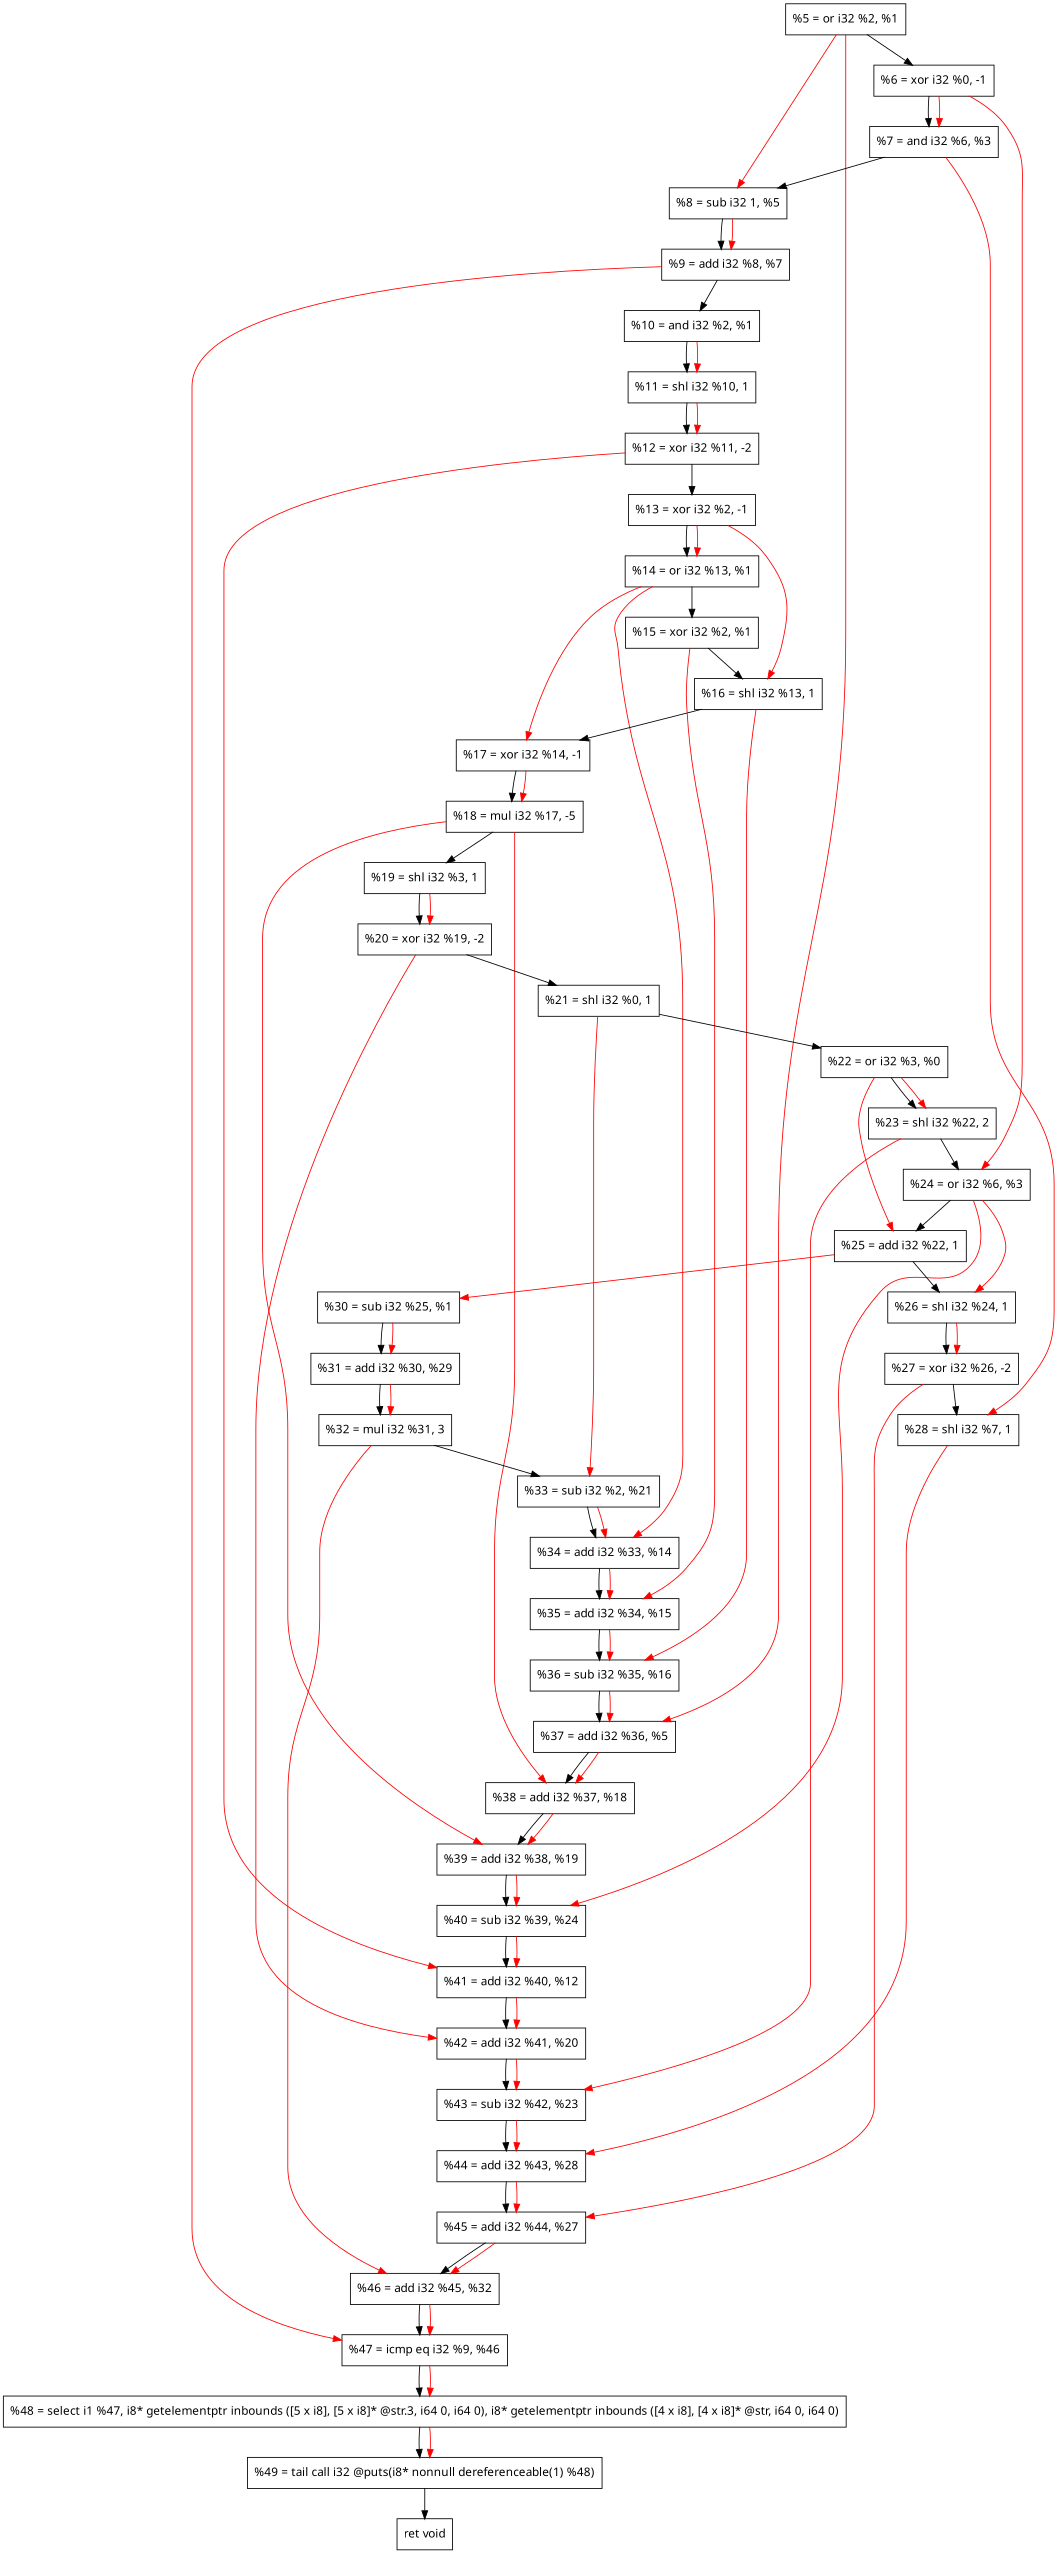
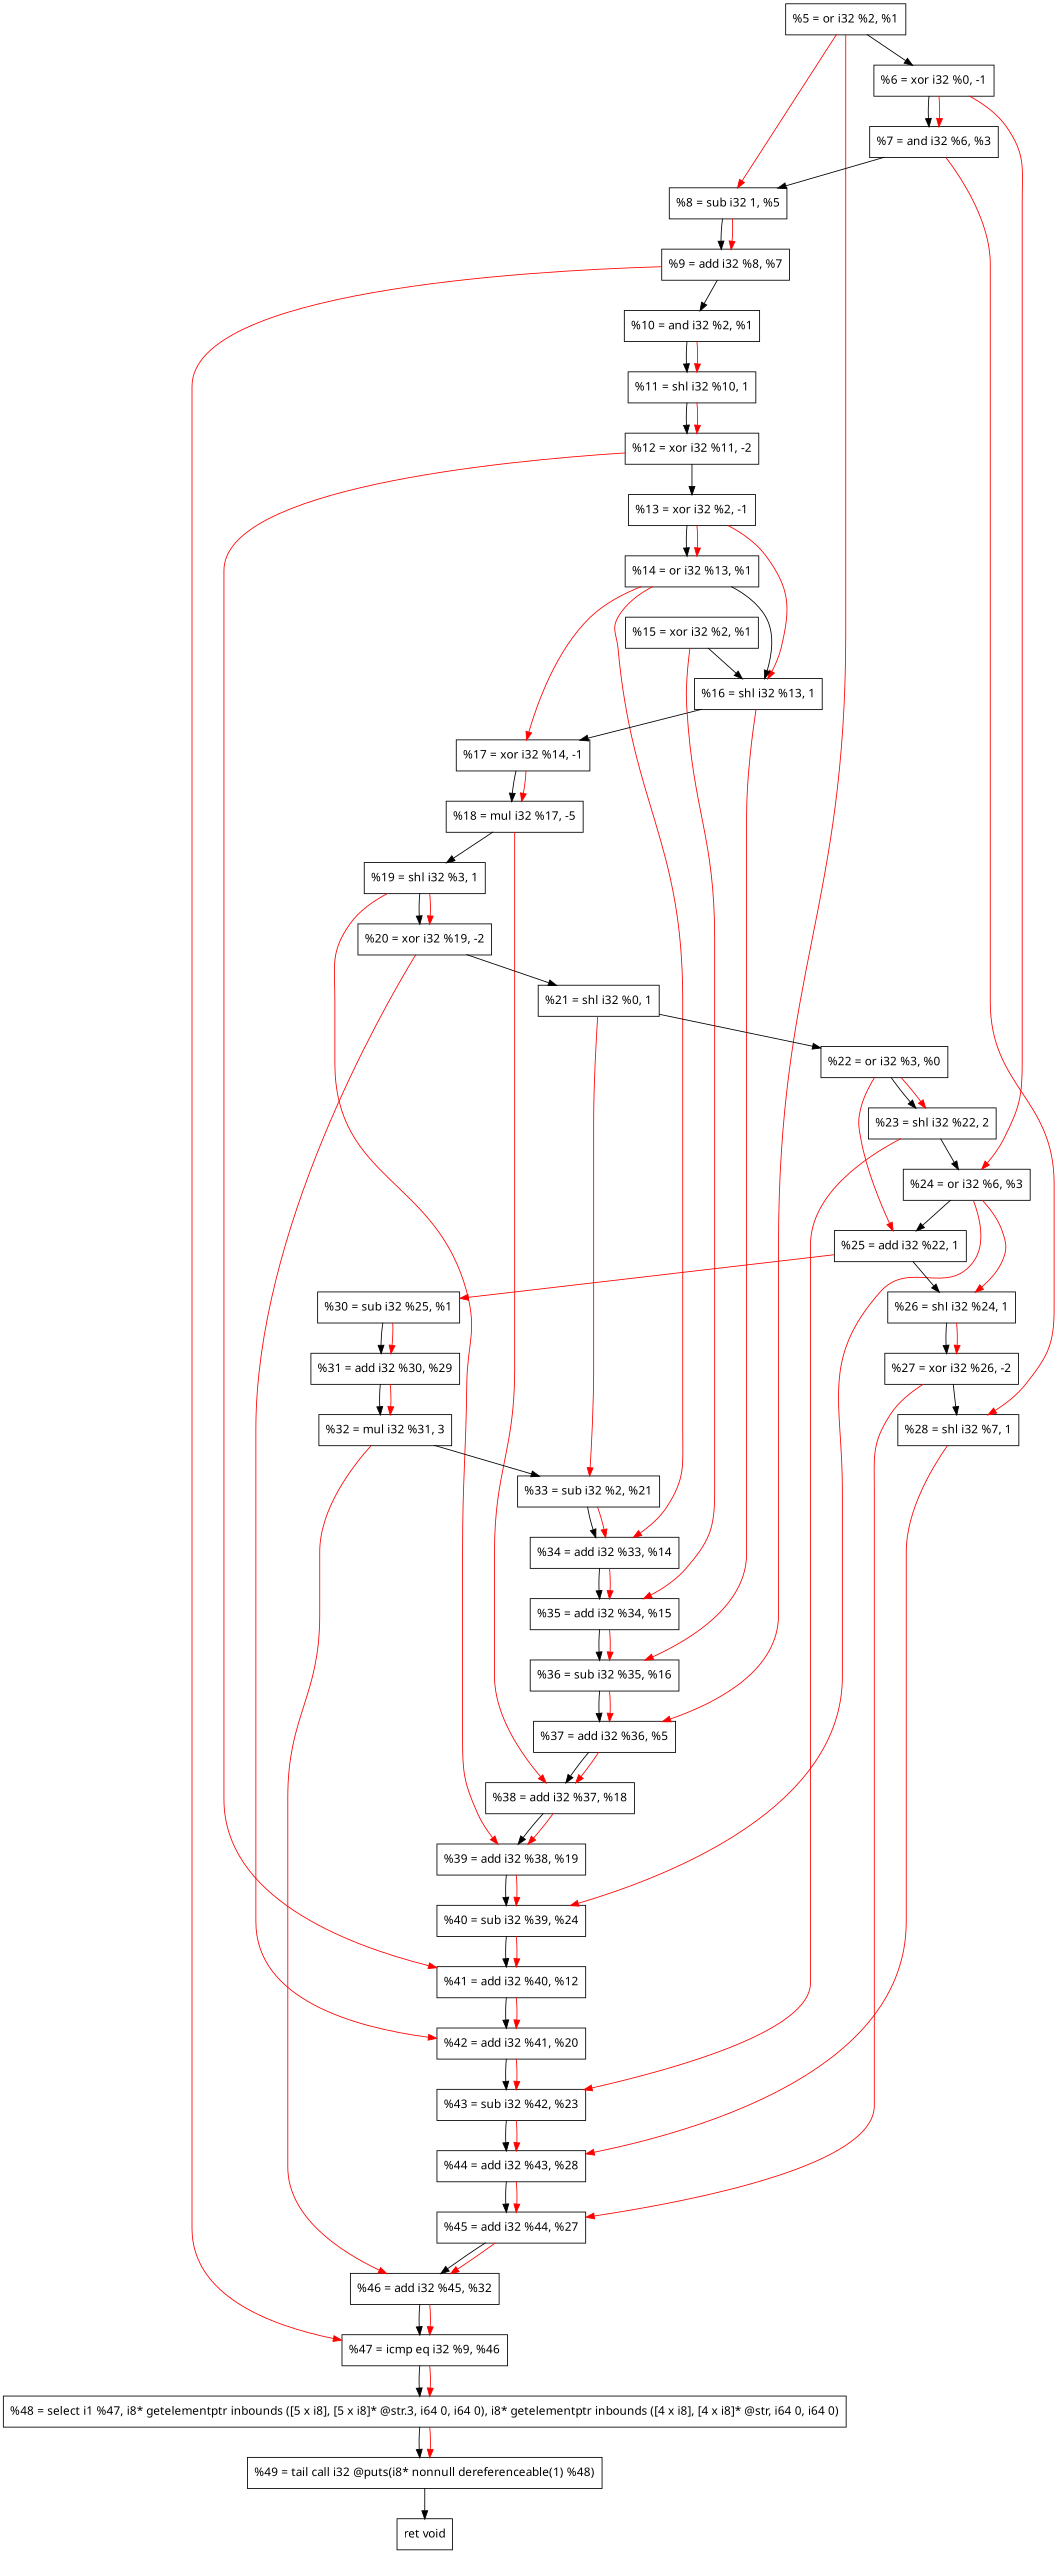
(692, 598) -> (768, 621)
(264, 1282) -> (471, 1337)
